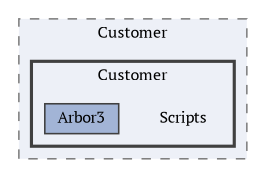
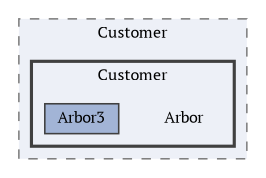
(184, 119) -> (184, 119)
